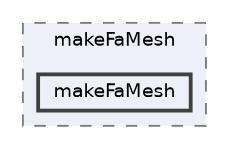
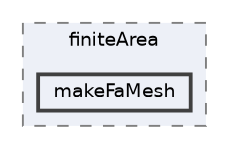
(114, 41) -> (114, 41)
